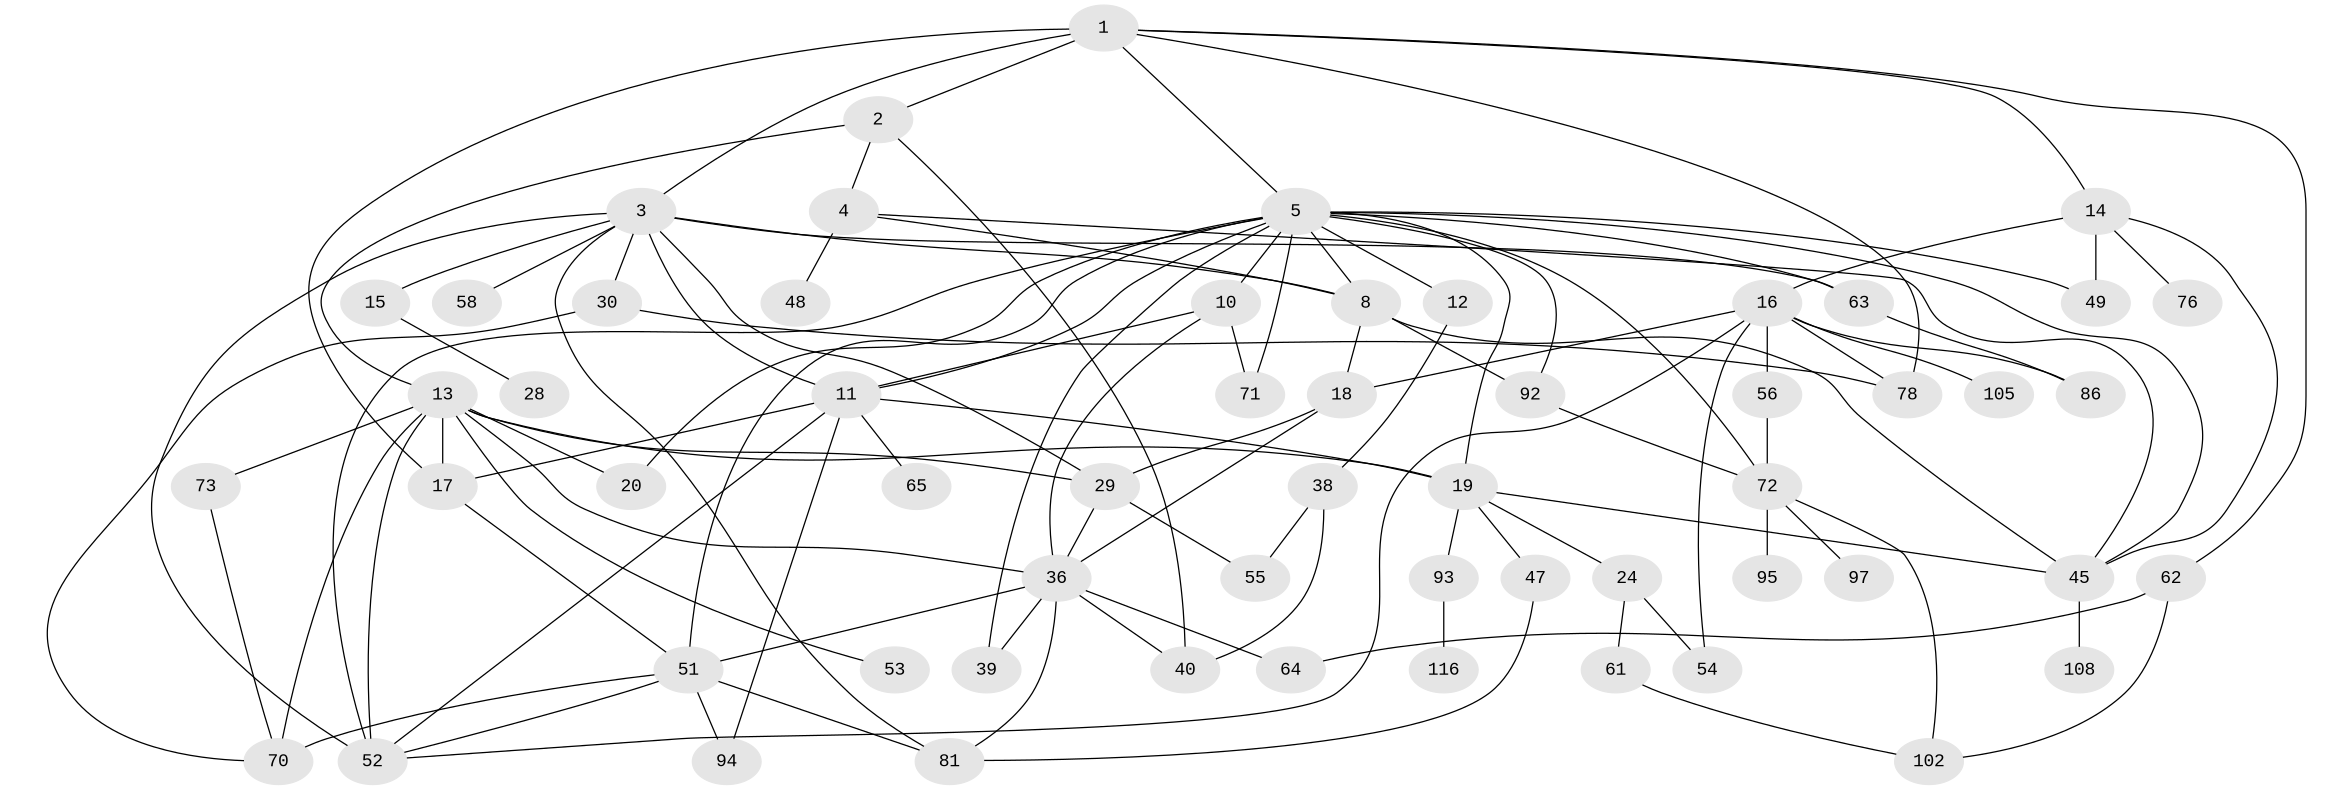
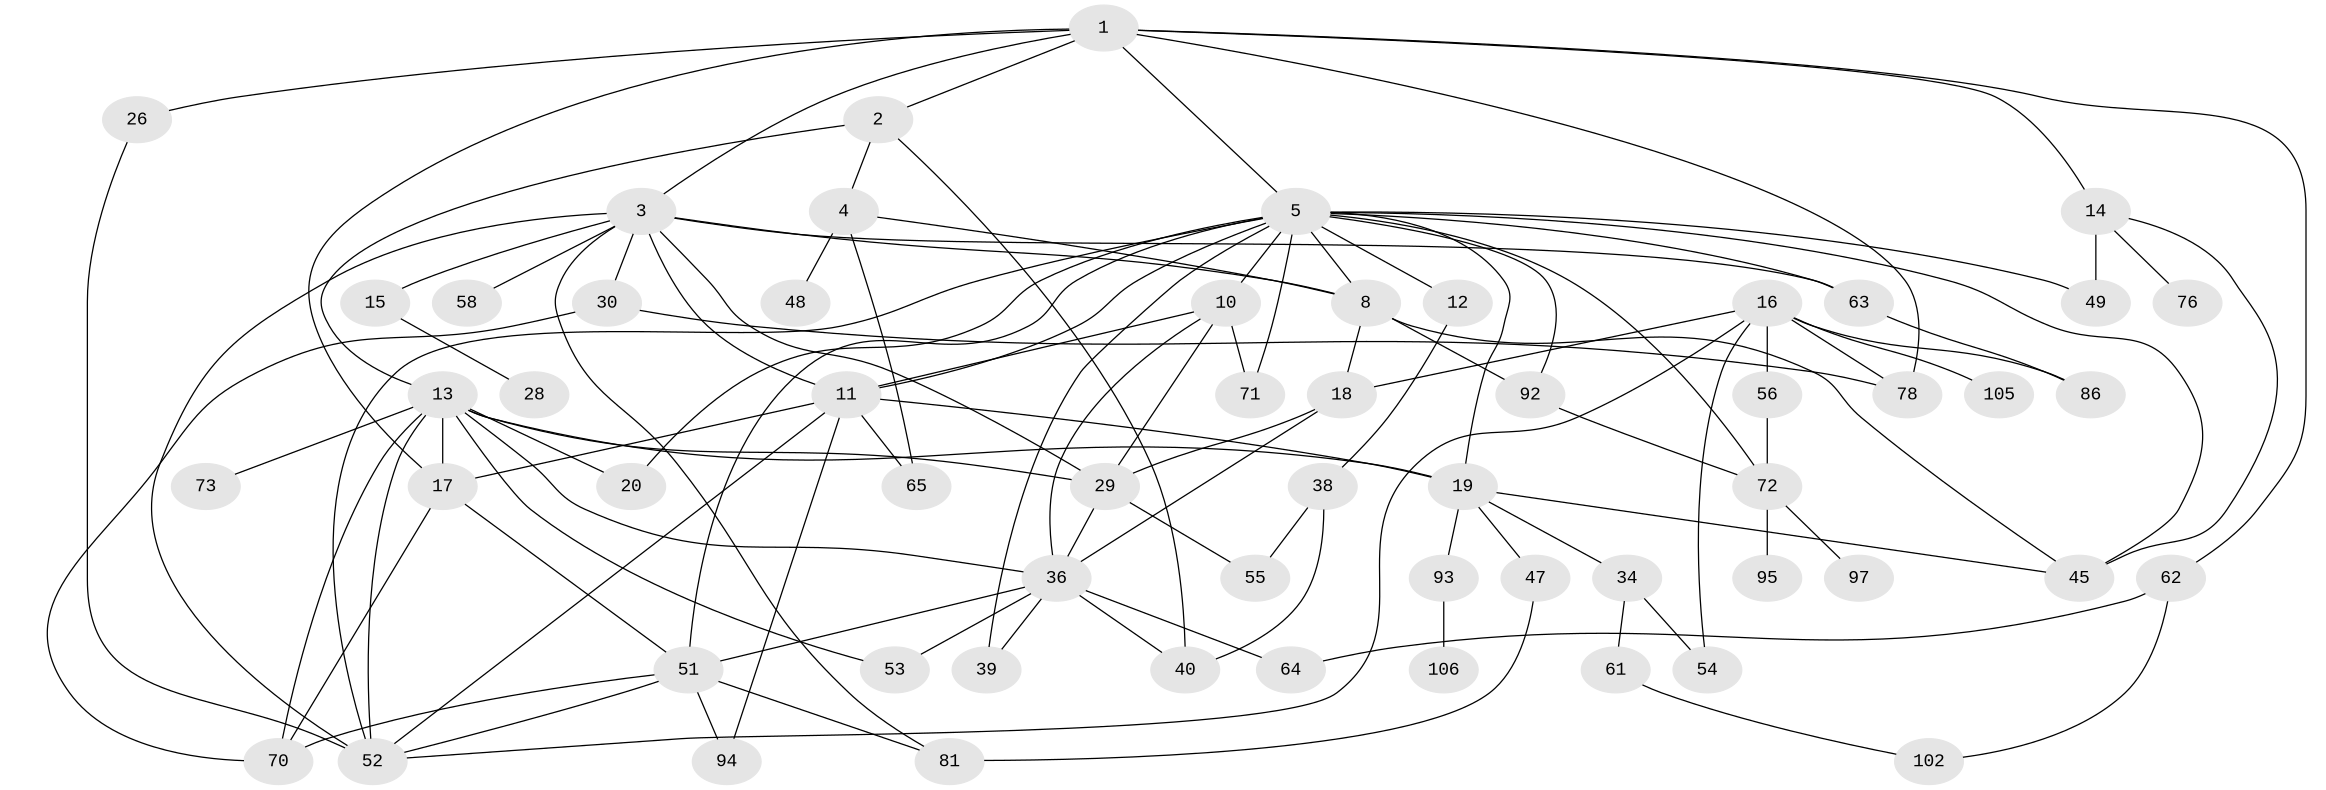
none -> (137, 120)
(1927, 247) -> none
(1813, 271) -> (889, 359)
none -> (1166, 395)
(1627, 578) -> (1627, 578)
(1920, 585) -> none
(240, 624) -> (361, 624)
(1444, 670) -> (1444, 670)
(2079, 670) -> none
(1036, 686) -> (976, 624)
